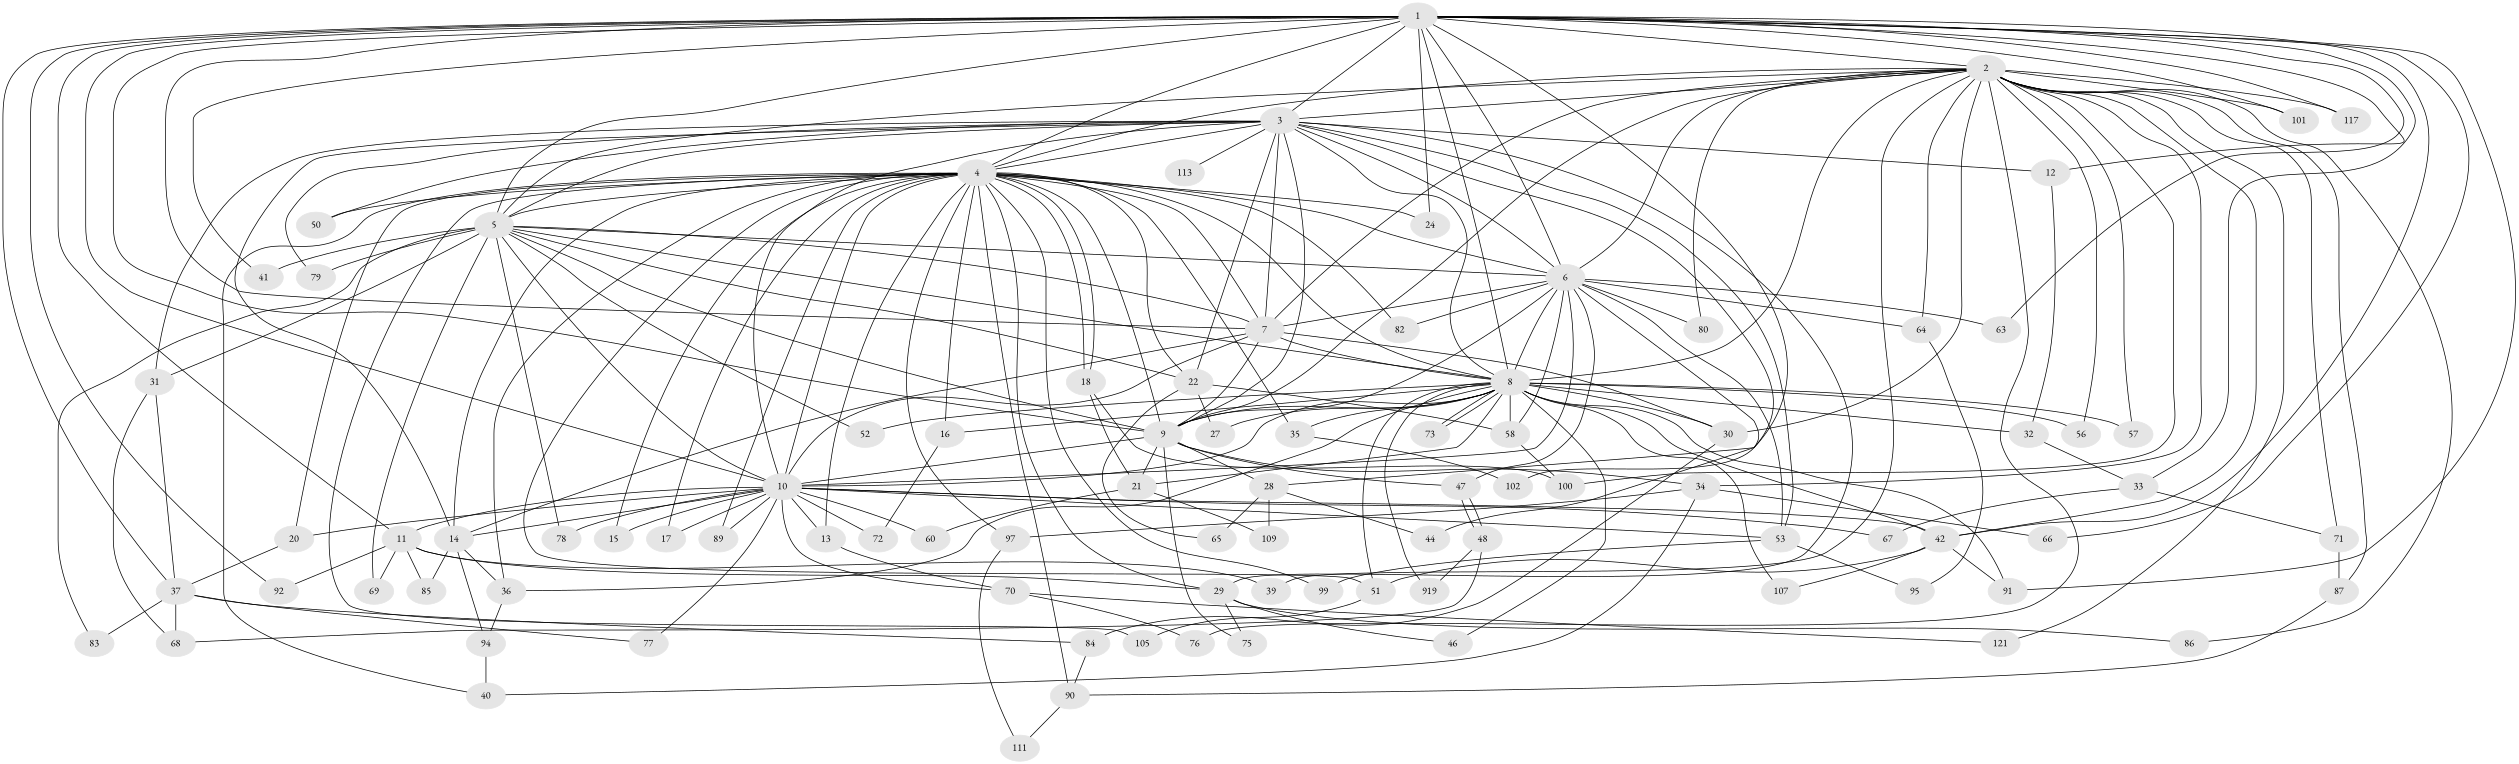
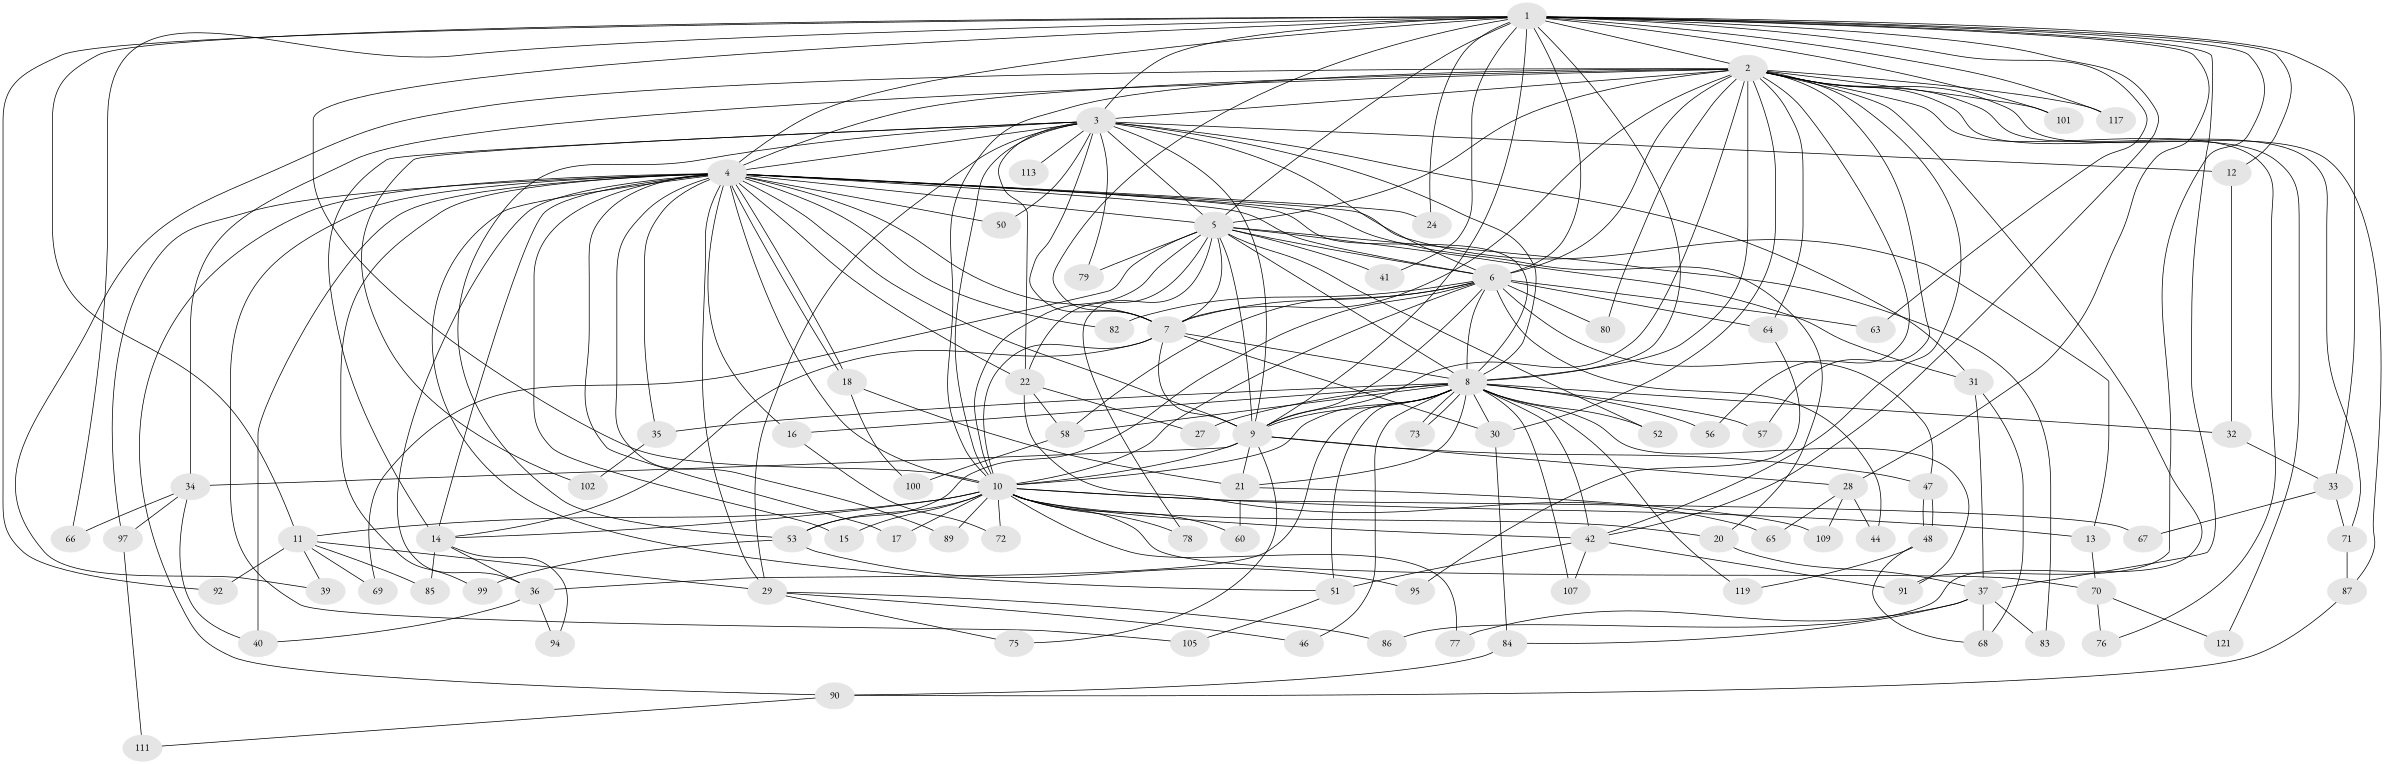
(2103, 462) -> (1150, 93)
(1430, 591) -> (1743, 591)
(486, 670) -> (400, 628)
